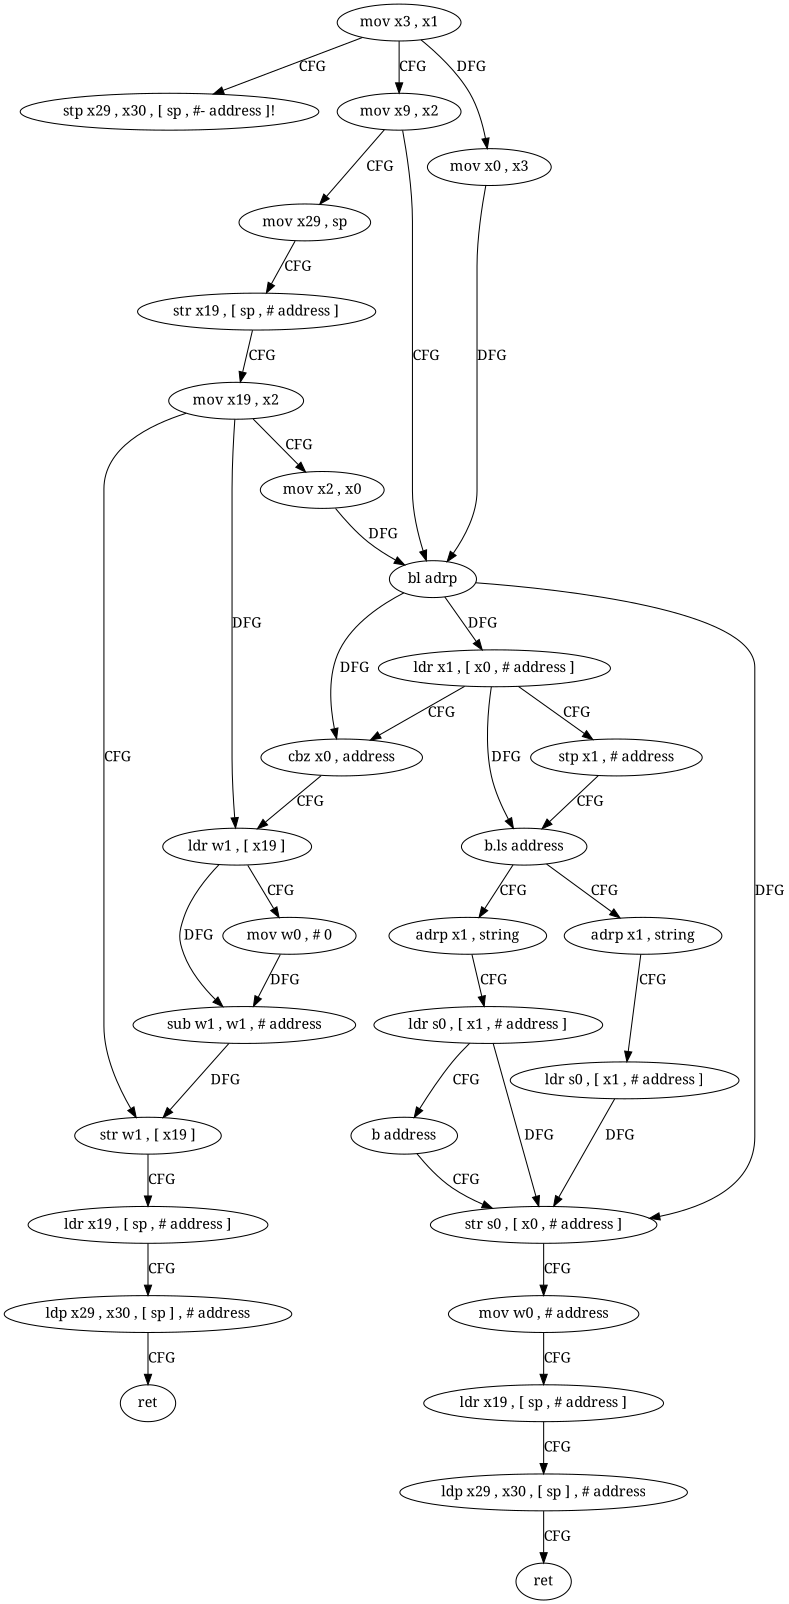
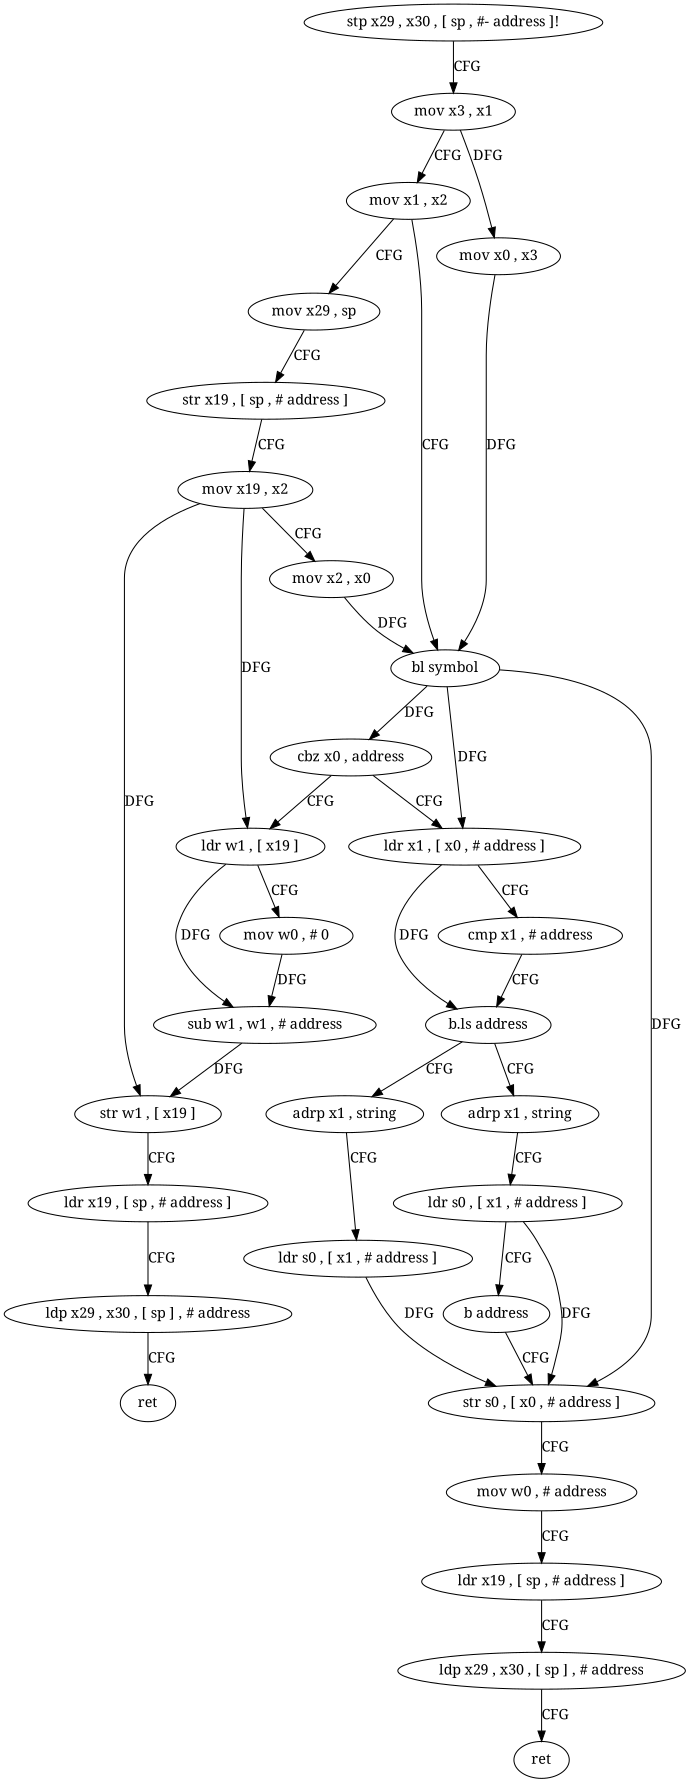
(293, 64) -> (453, 62)
(399, 112) -> (408, 201)
(433, 579) -> (445, 668)
(422, 711) -> (403, 799)
(118, 757) -> (139, 802)
(616, 757) -> (530, 936)
